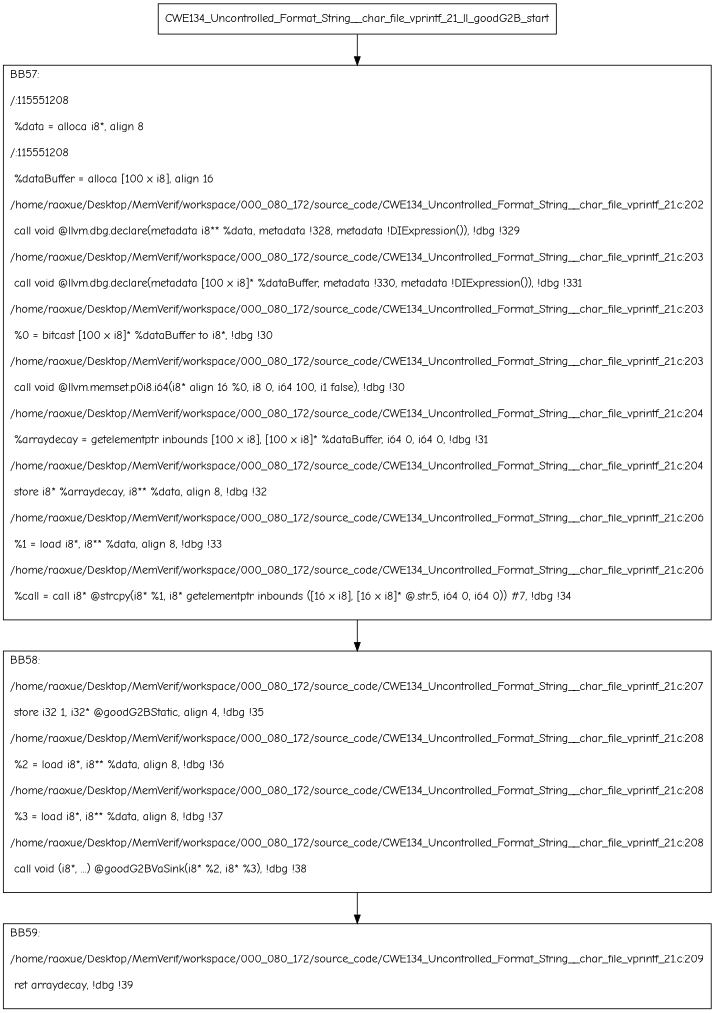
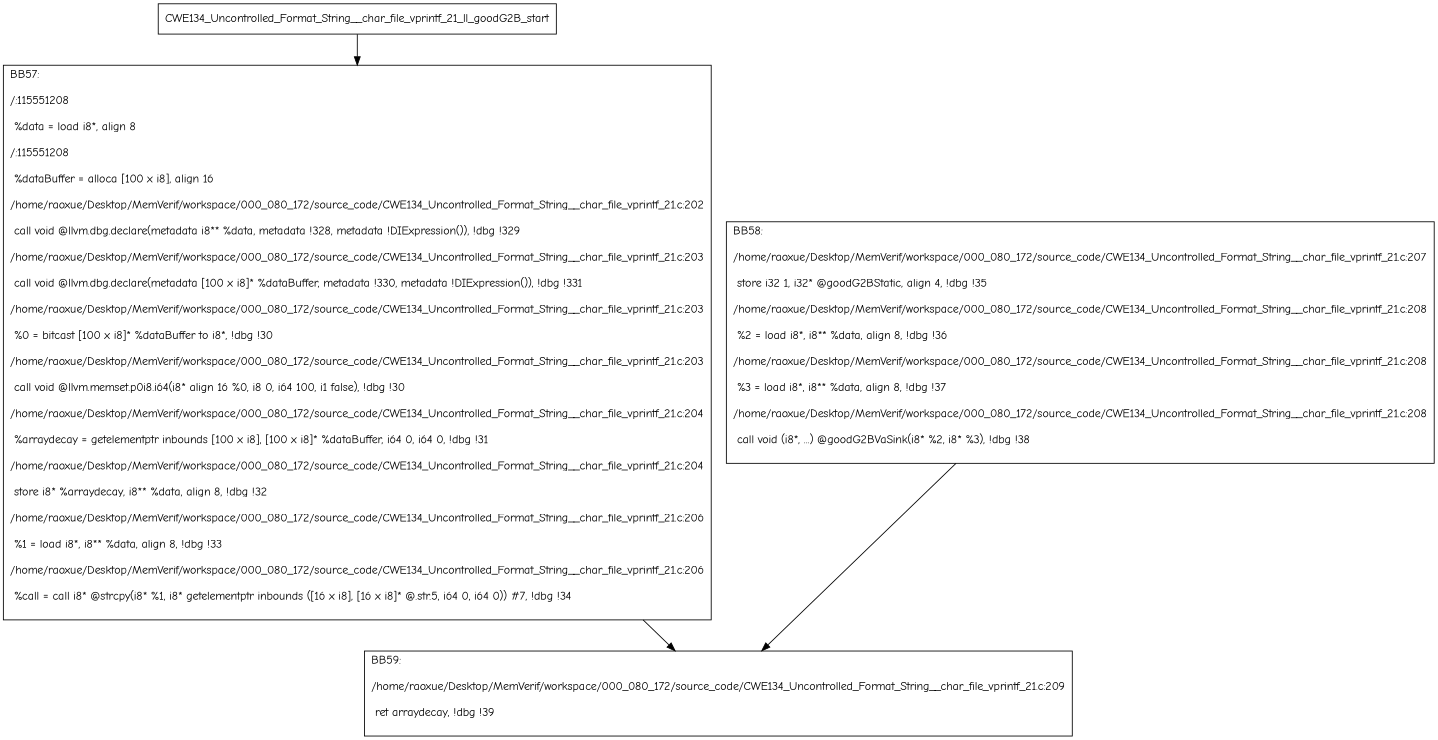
(77, 127) -> (73, 127)
(357, 631) -> (656, 632)
